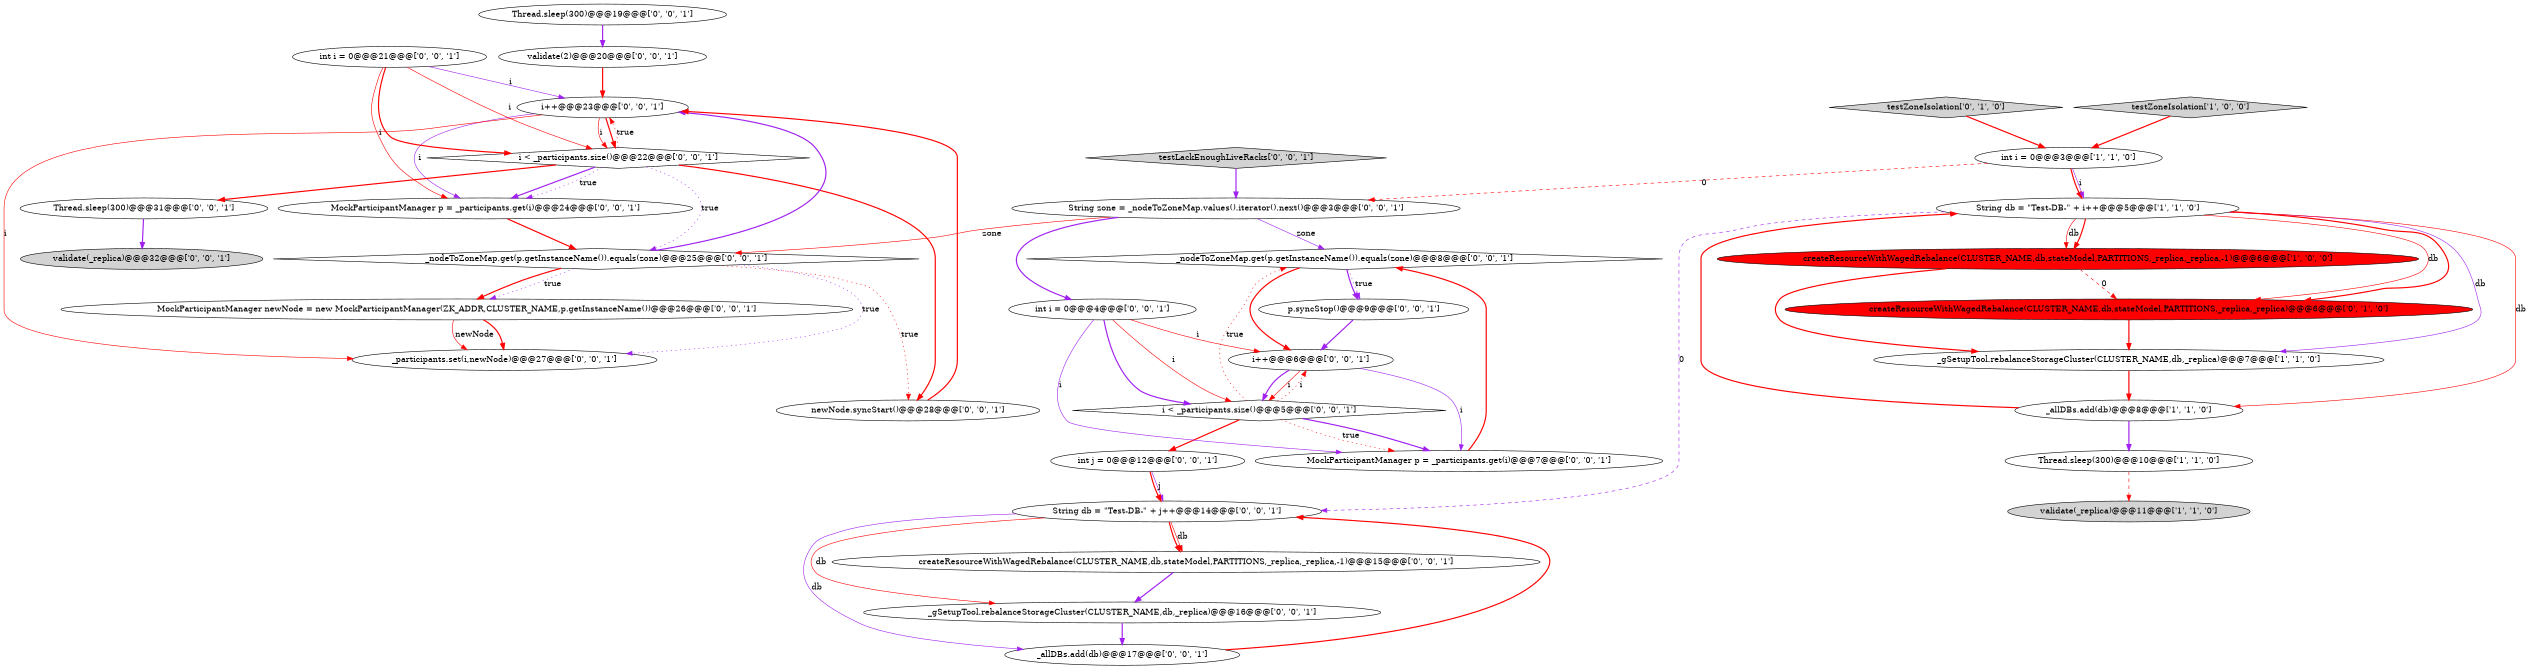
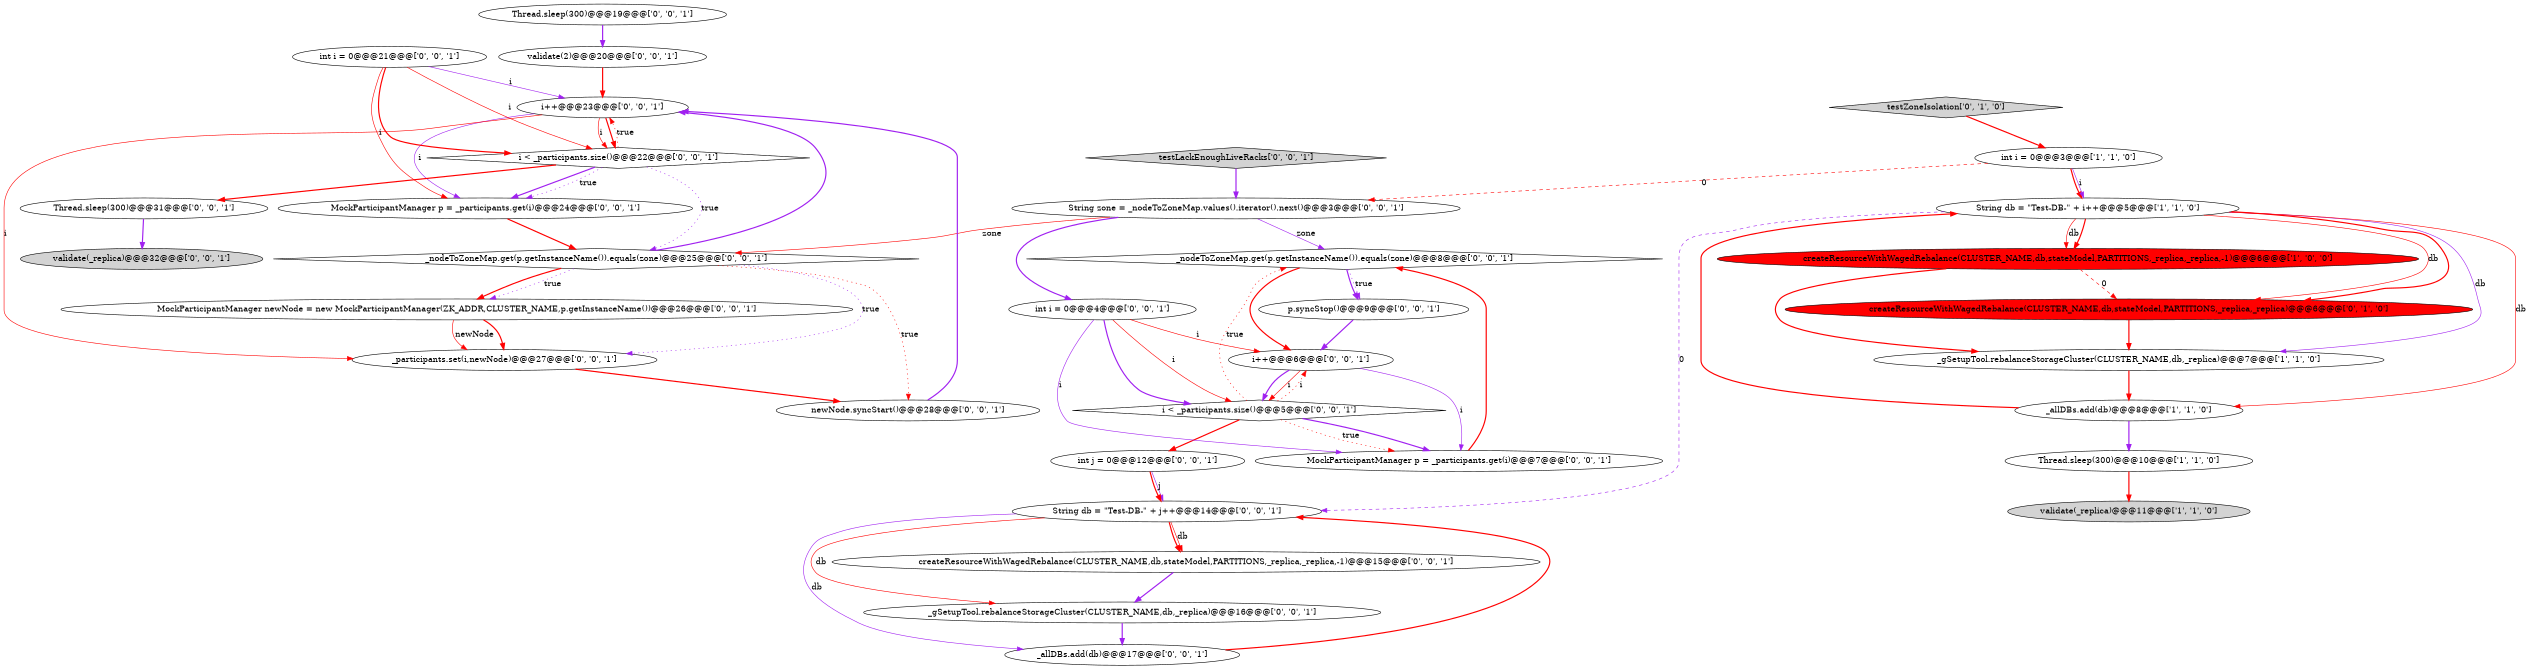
(2190, 107) -> none
(950, 148) -> (950, 148)
(885, 212) -> (705, 385)
(2129, 483) -> (2129, 483)
